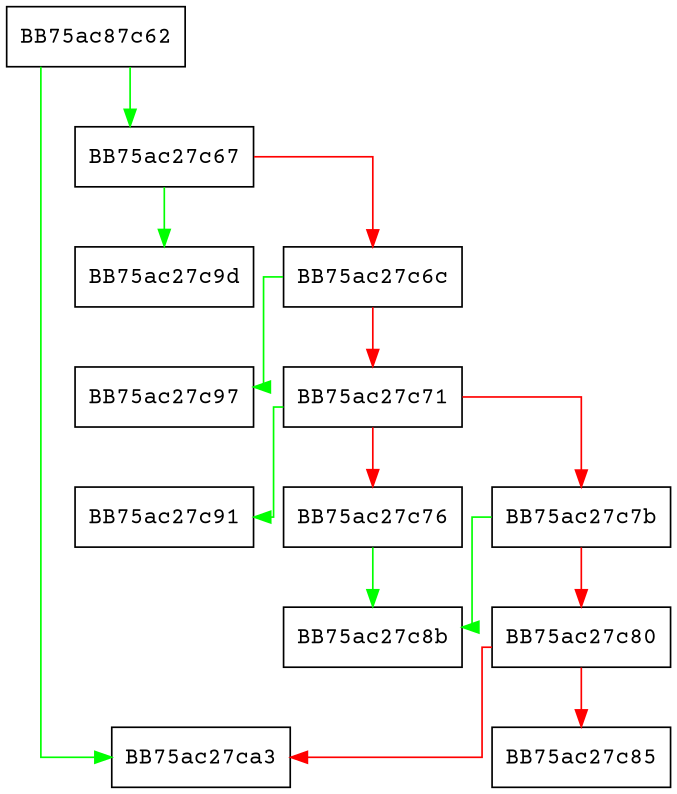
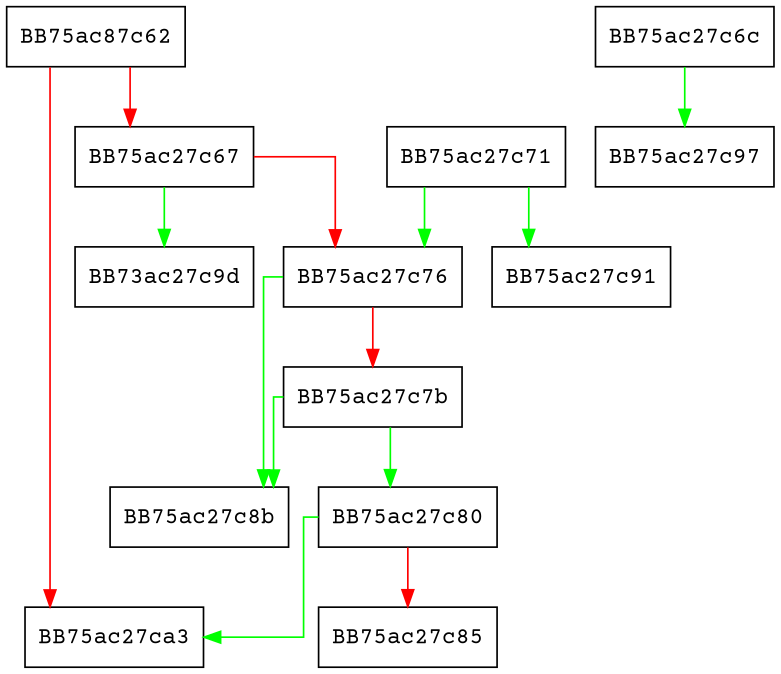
(130, 88) -> (130, 88)
(350, 157) -> (331, 157)
(164, 277) -> (164, 277)
(373, 328) -> none
(558, 397) -> (373, 328)
(41, 439) -> (50, 329)
(373, 449) -> (425, 208)
(581, 569) -> (390, 449)
(455, 757) -> (304, 611)
